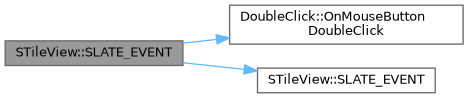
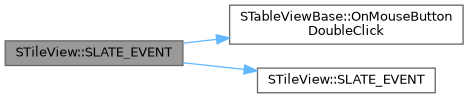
(346, 25) -> (346, 25)
